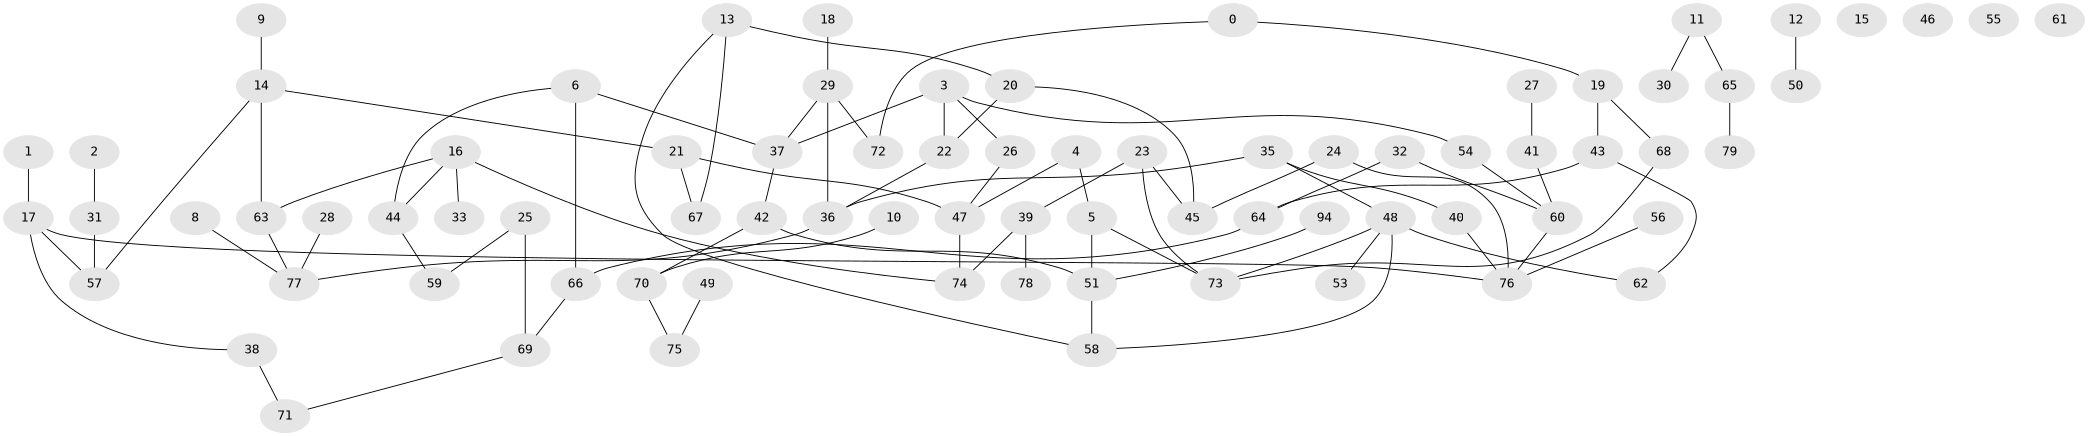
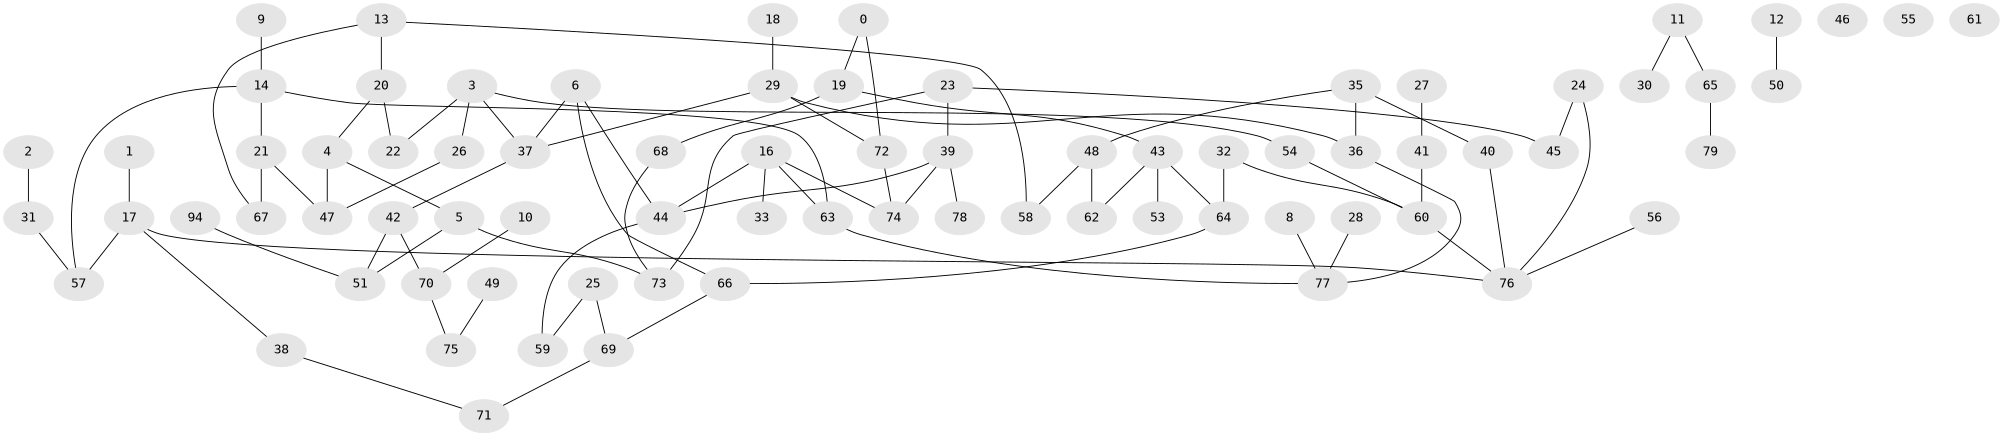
(1862, 20) -> none
(1142, 111) -> (354, 119)
(888, 184) -> none
none -> (813, 189)
(960, 246) -> (888, 185)
(1365, 251) -> (1158, 185)
(1305, 254) -> none
(1092, 317) -> none
